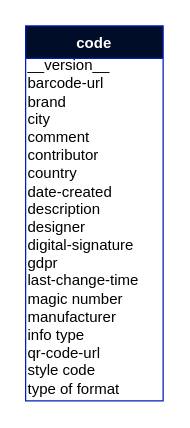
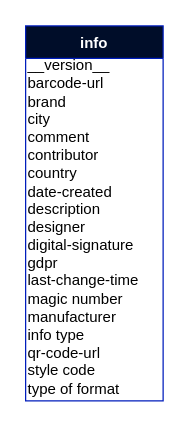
(94, 43) -> (94, 43)
